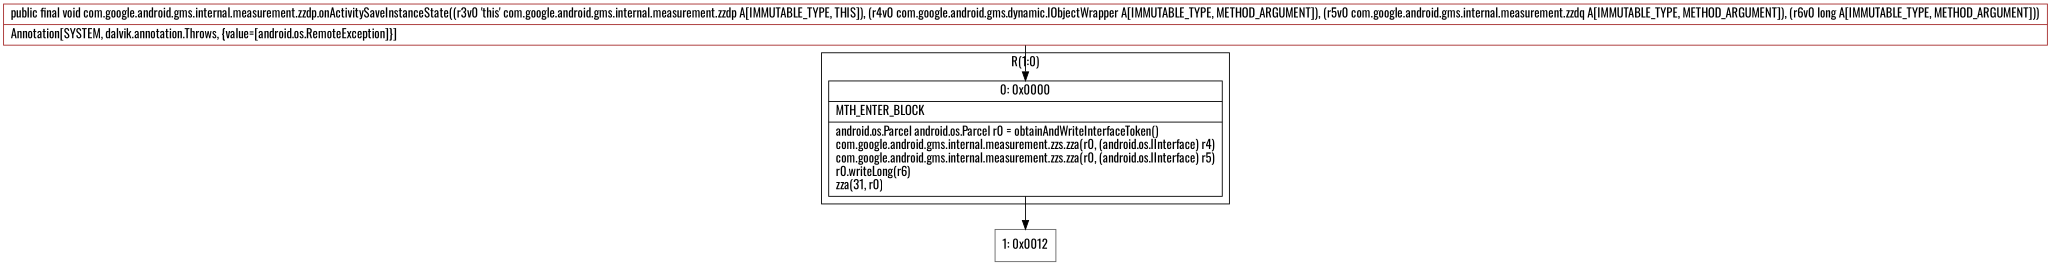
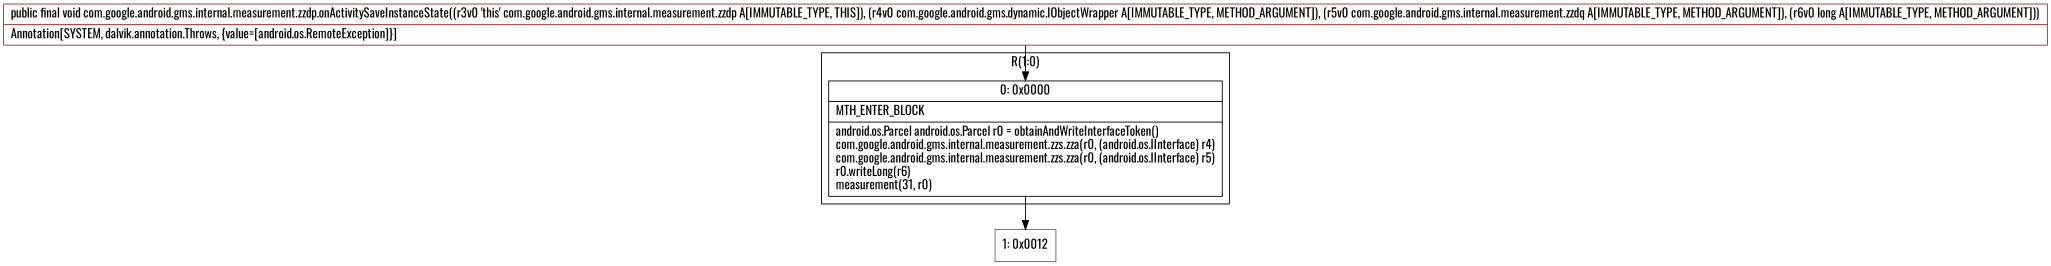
(860, 186) -> (884, 186)
